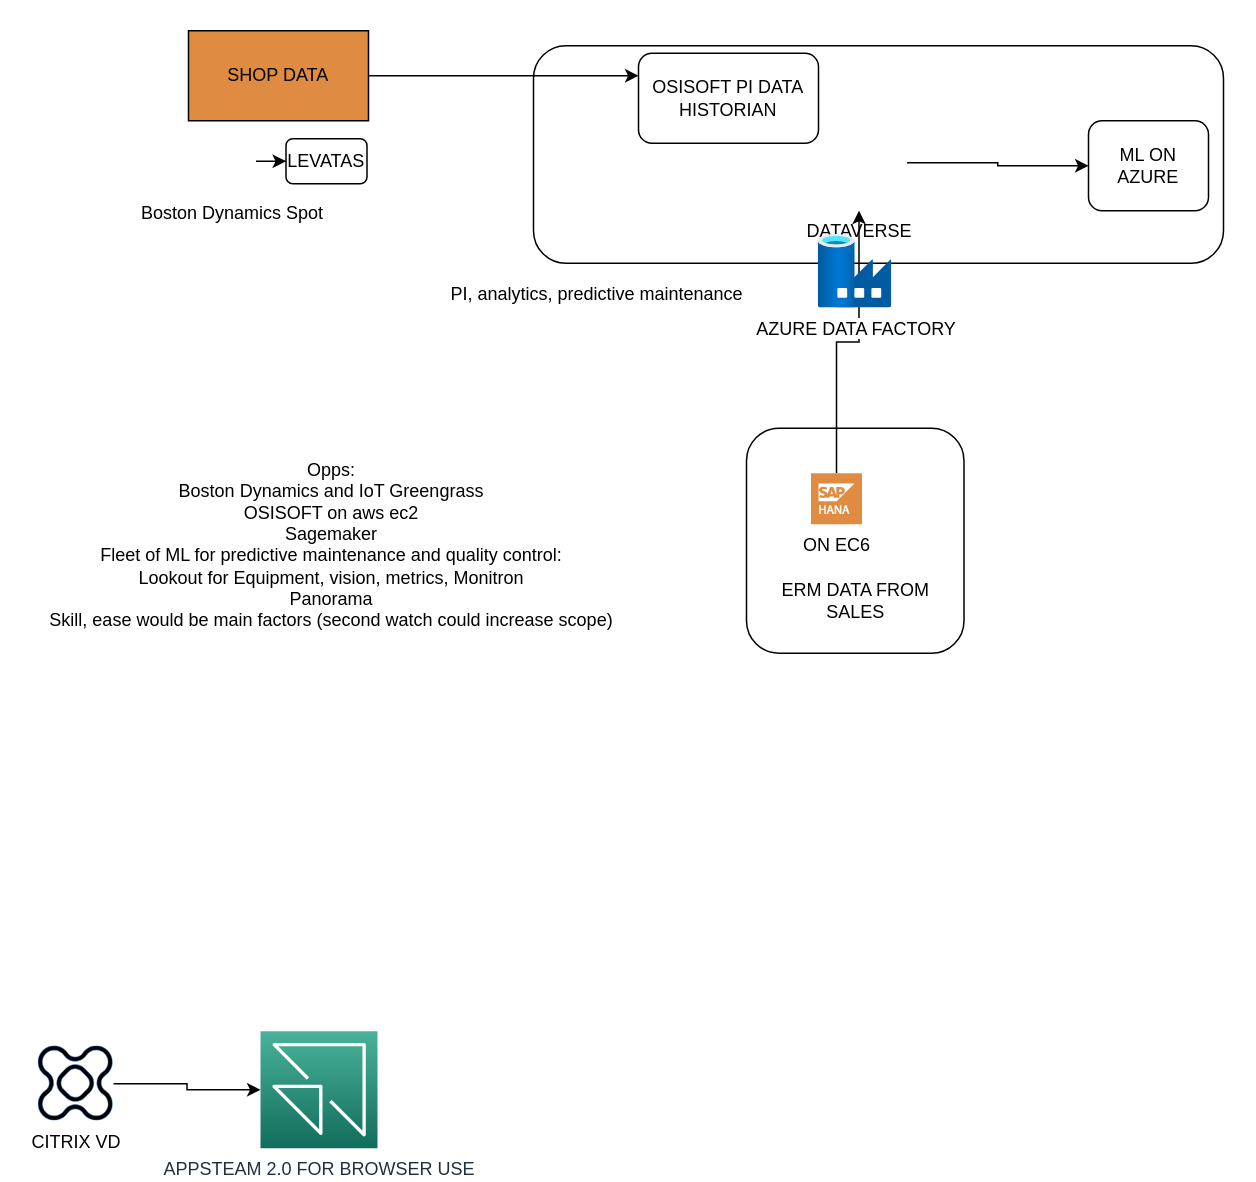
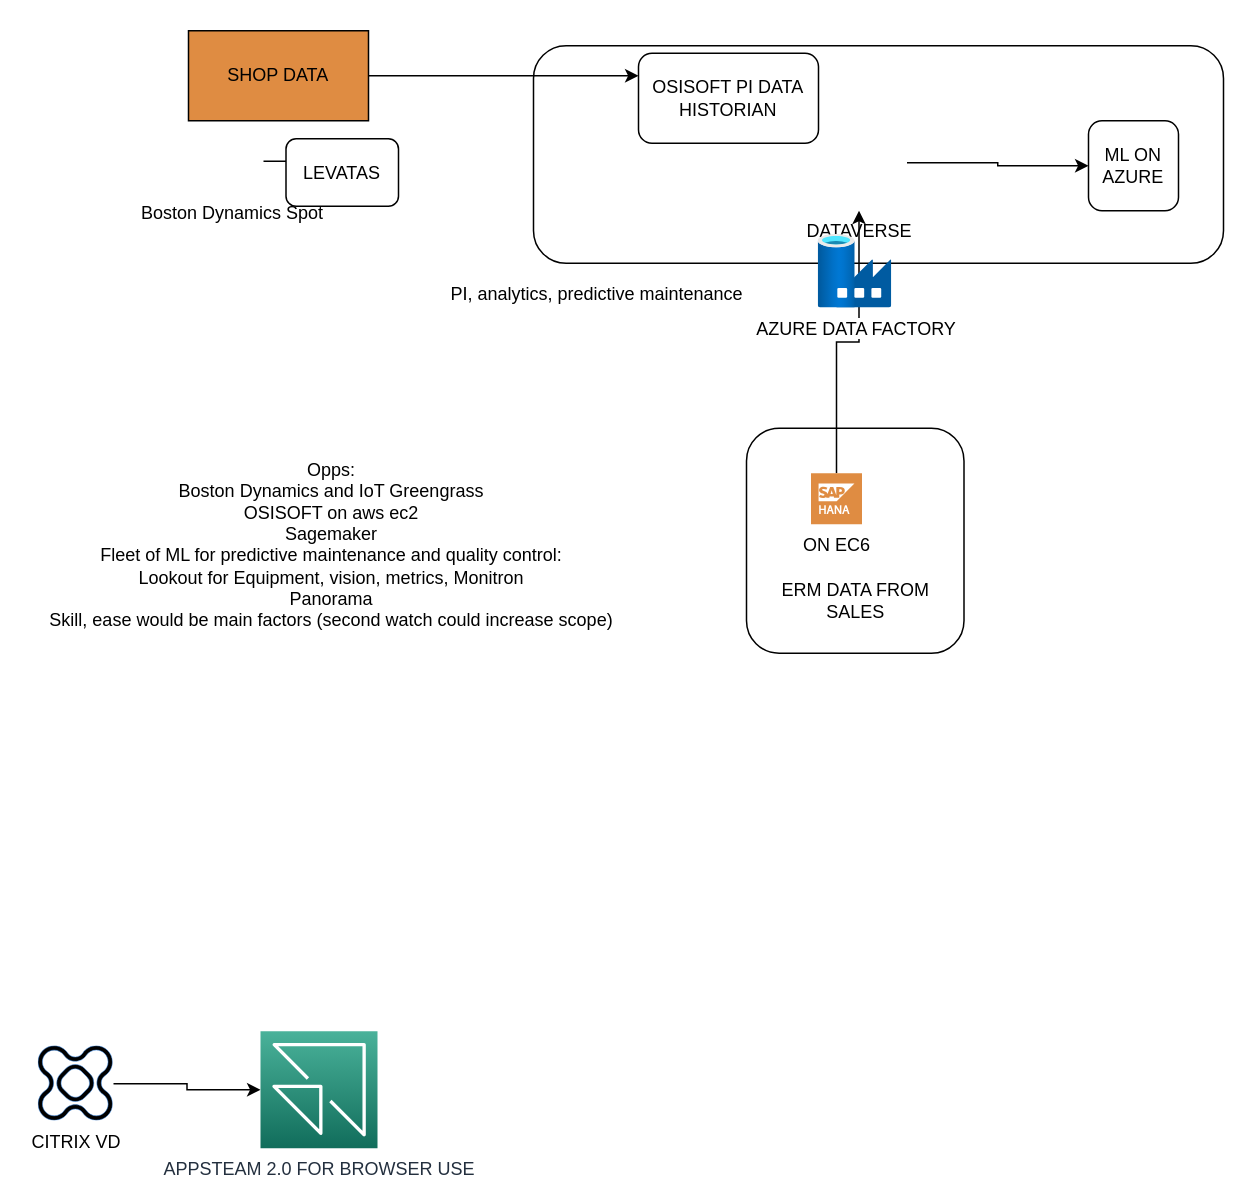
(326, 161) -> (342, 173)
(1148, 166) -> (1133, 166)
